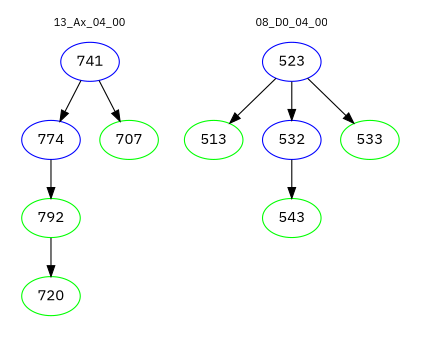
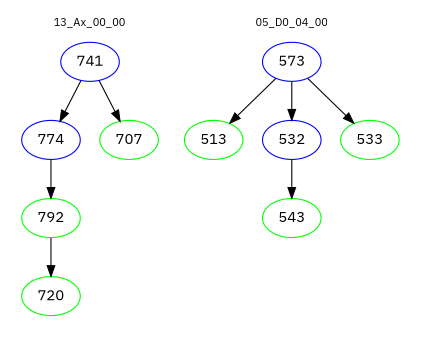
(90, 23) -> (90, 23)
(292, 23) -> (292, 23)
(292, 62) -> (292, 62)
